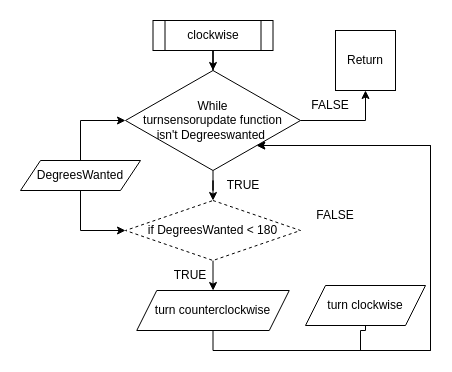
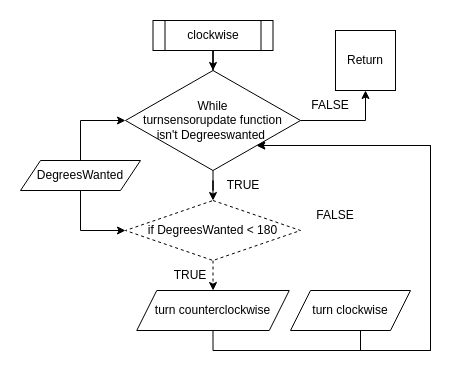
(213, 273) -> (213, 273)
(366, 306) -> (351, 311)
